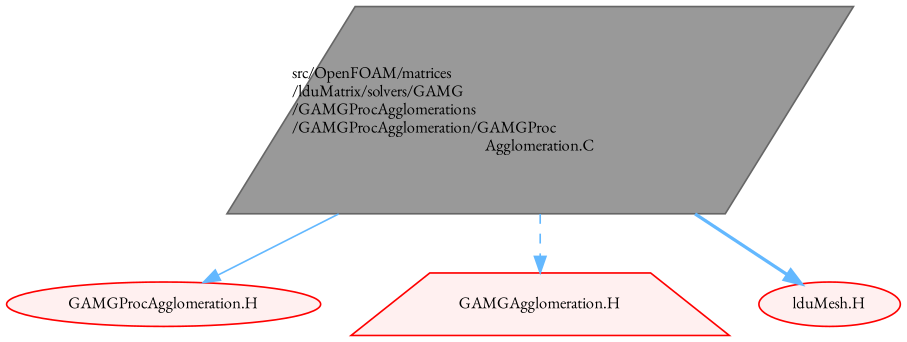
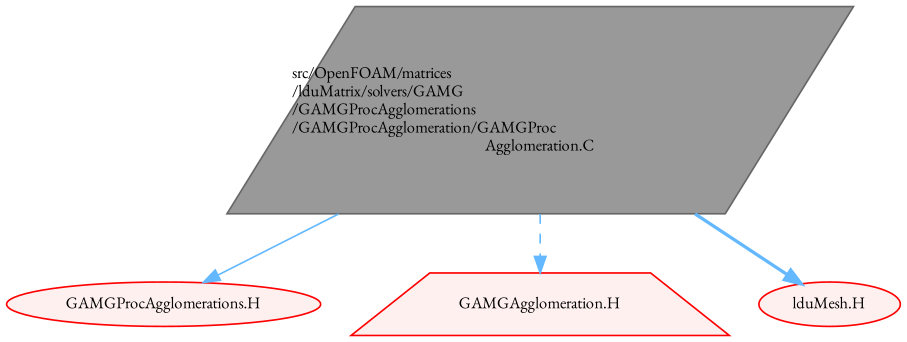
(164, 304) -> (164, 304)
